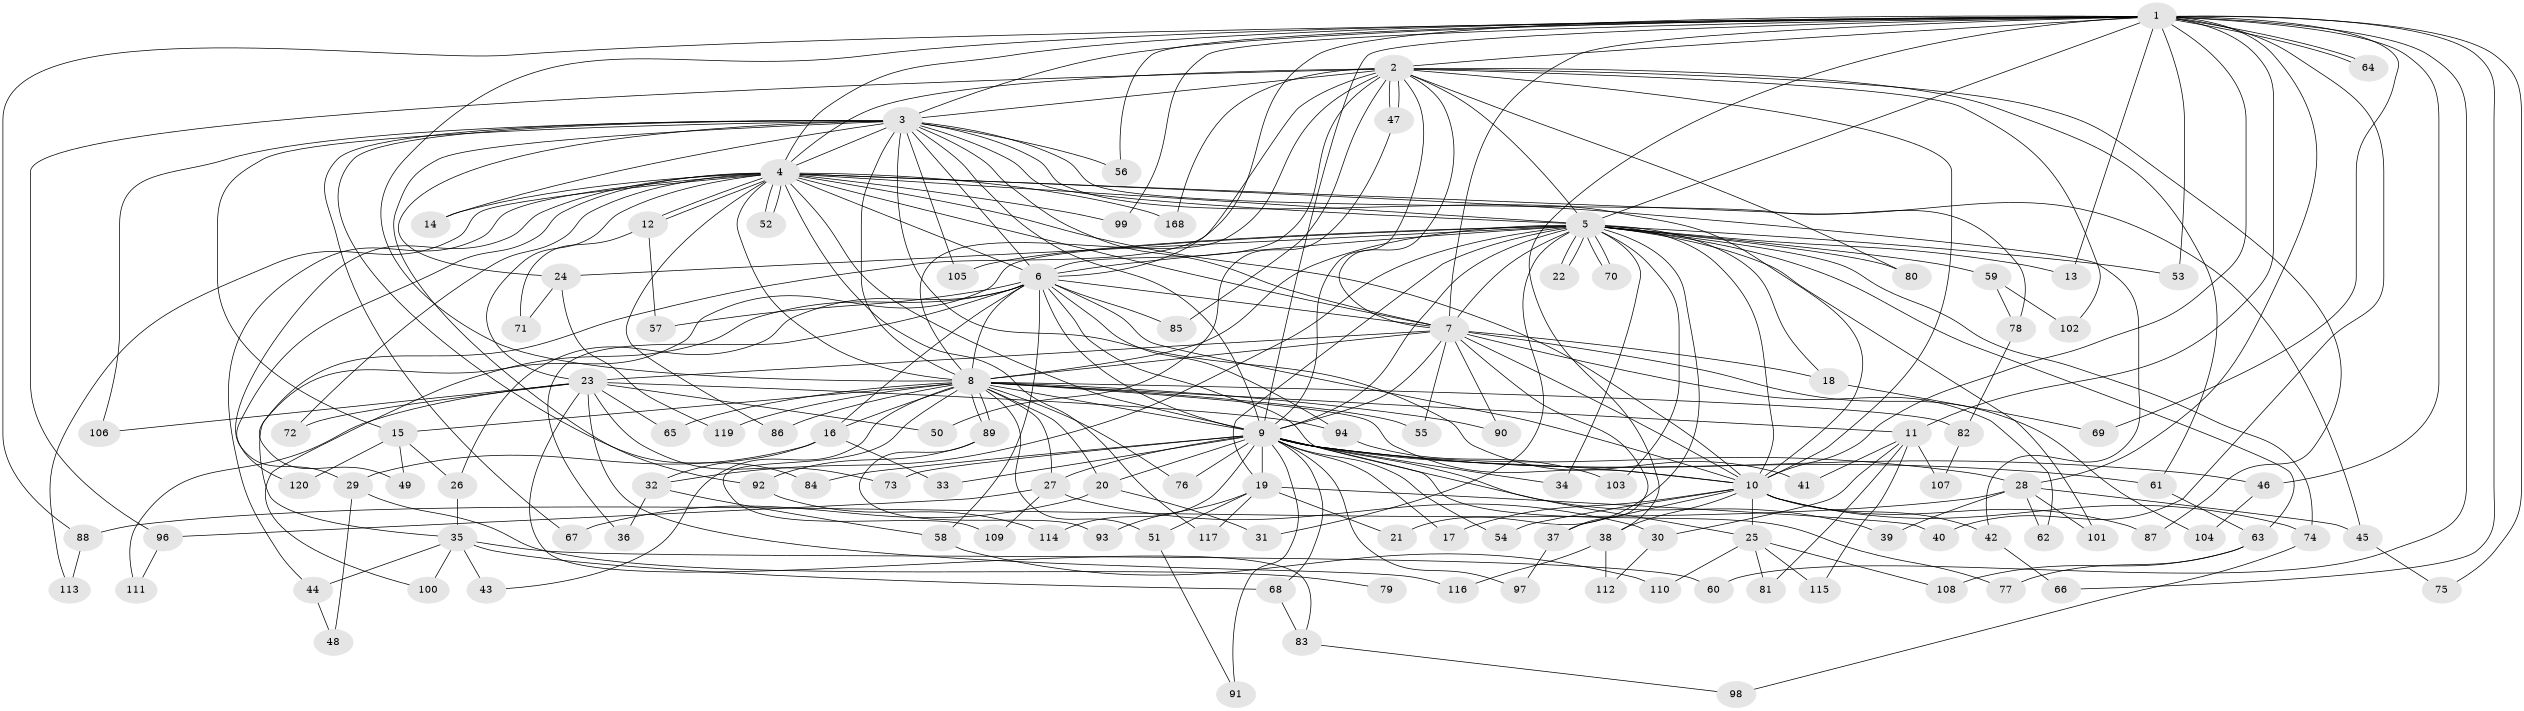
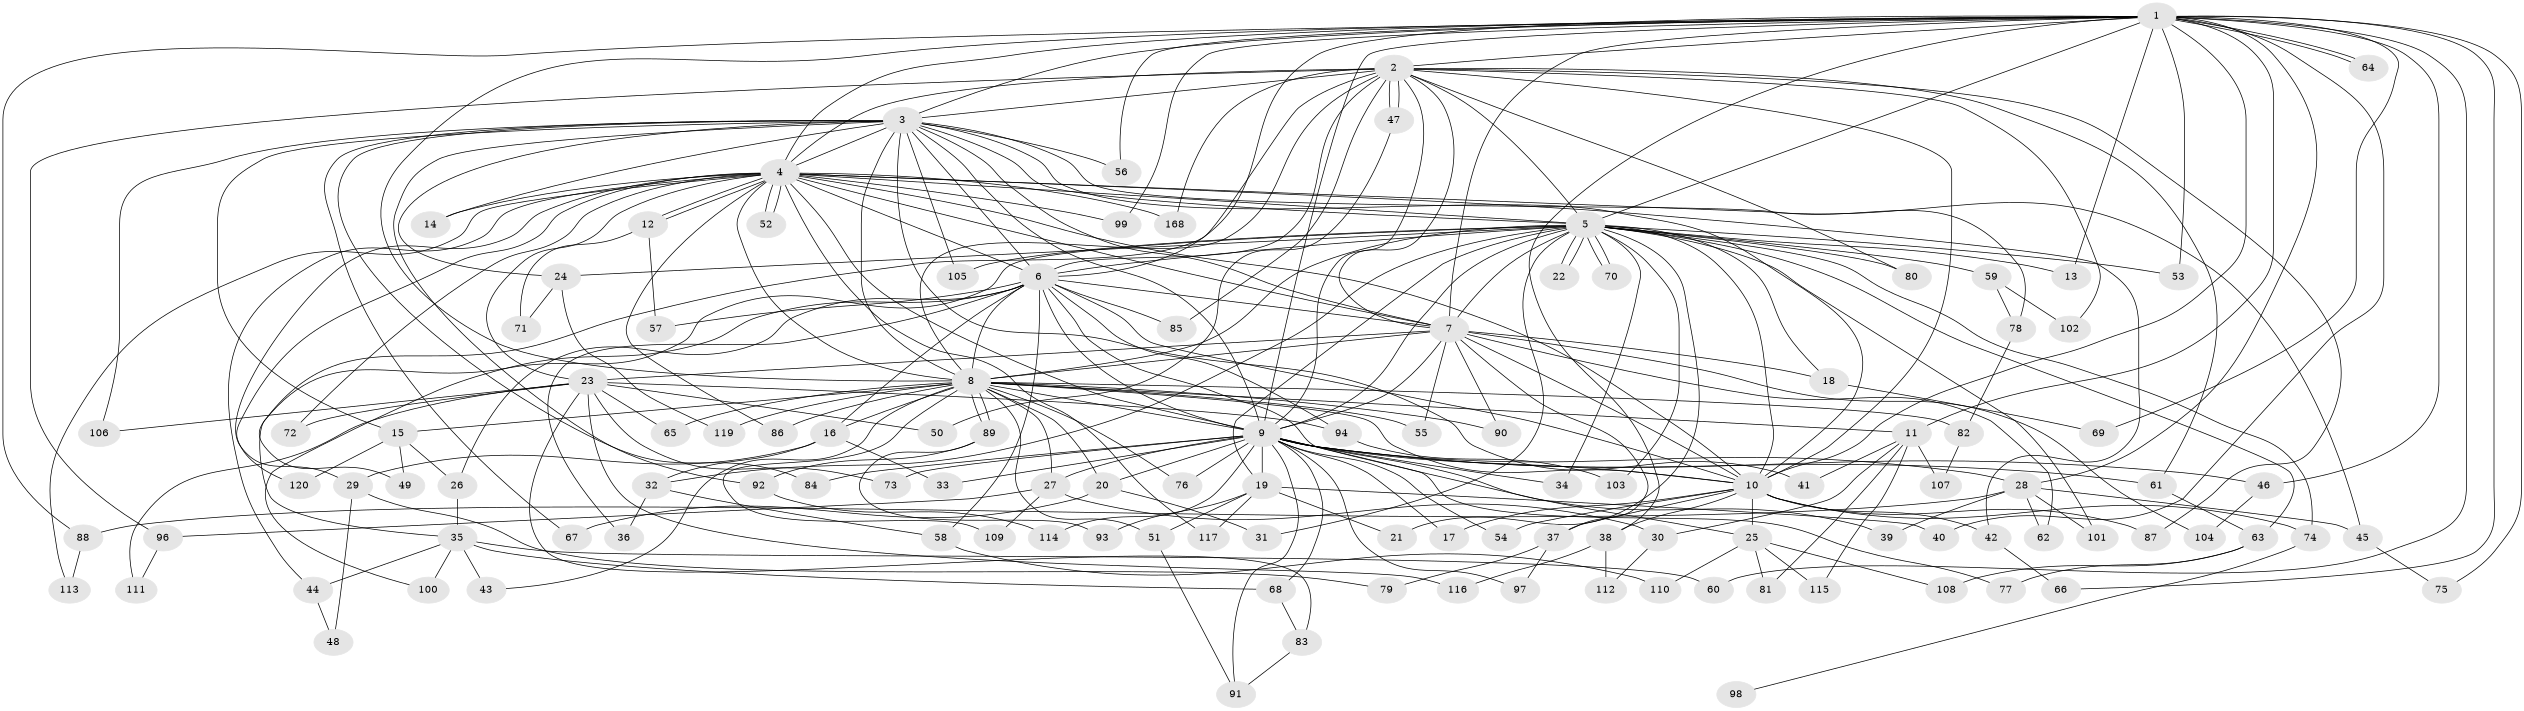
none -> (1472, 567)
(1519, 668) -> (1269, 668)
